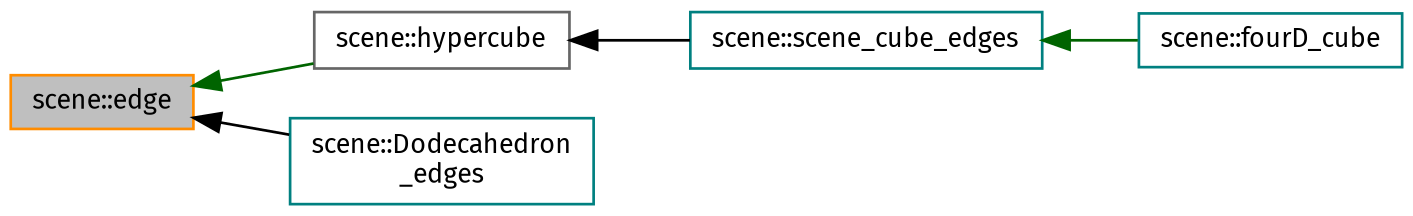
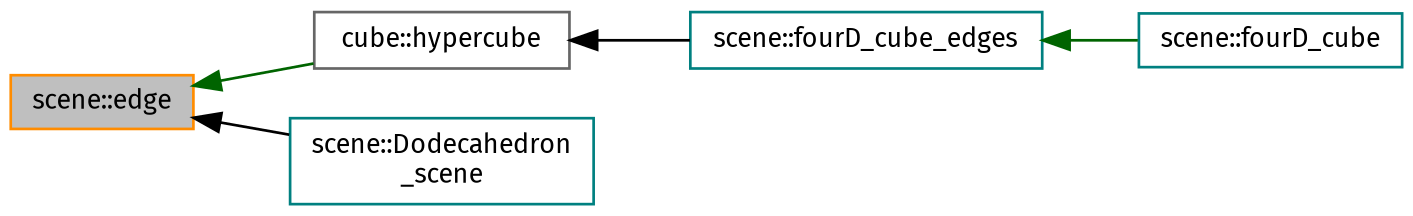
(442, 40) -> (442, 40)
(866, 40) -> (866, 40)
(442, 161) -> (442, 161)
